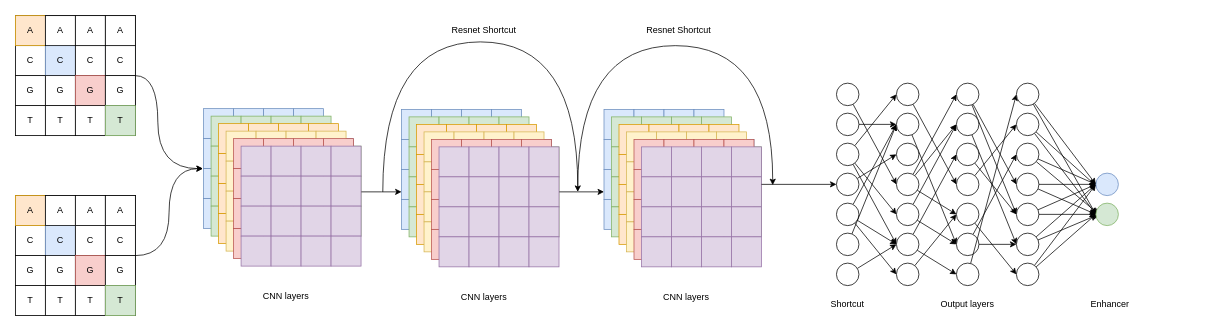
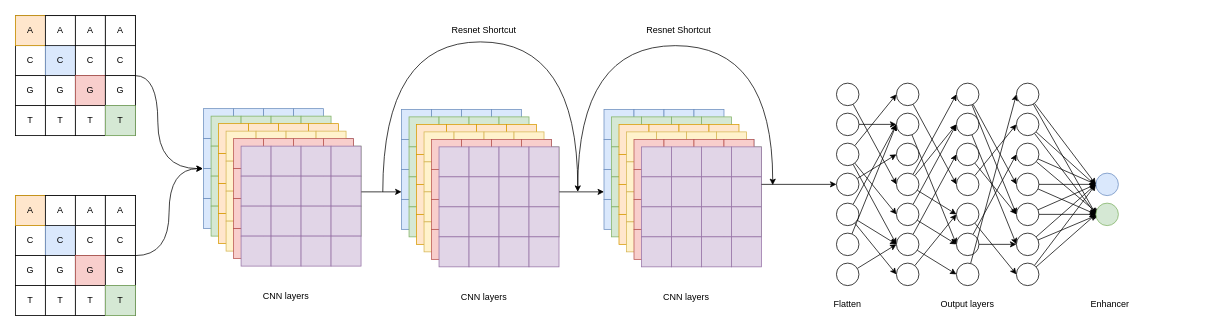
(848, 304) -> (848, 304)
